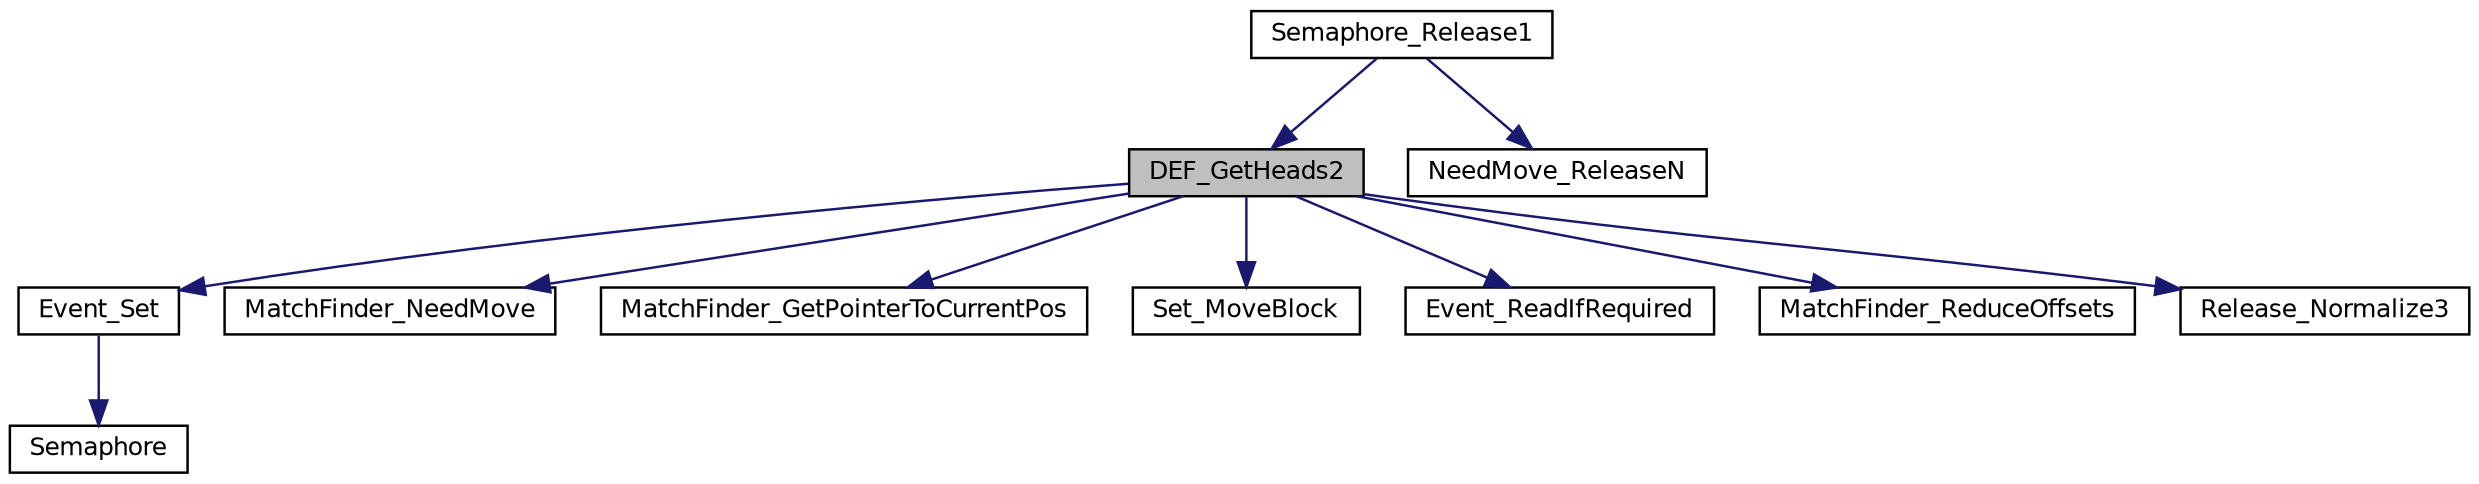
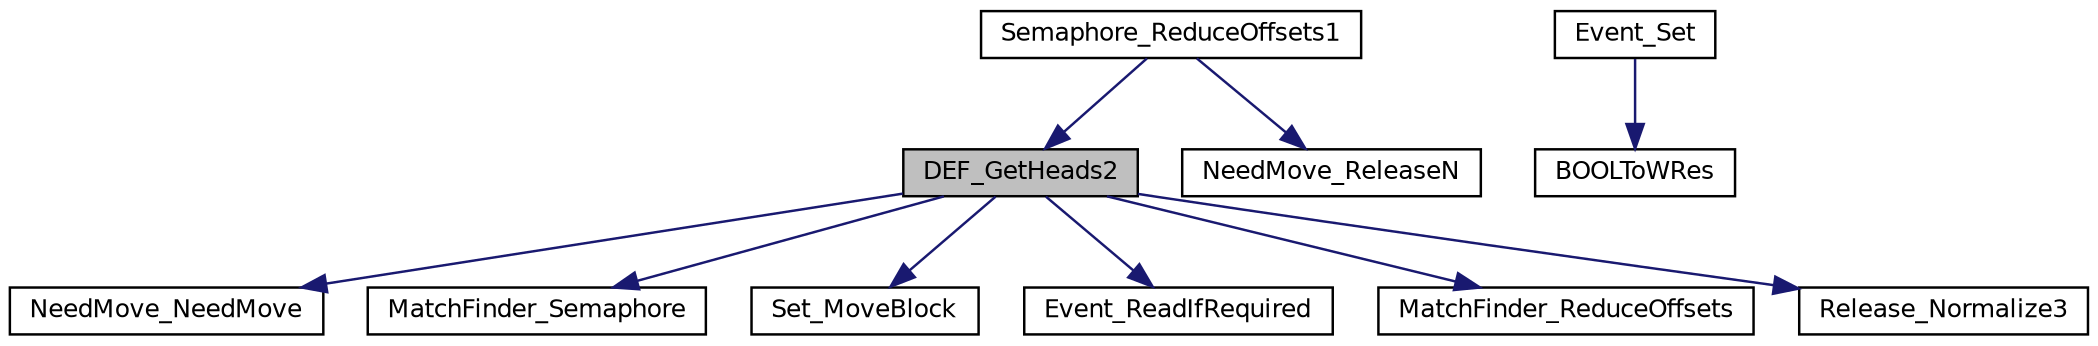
(1402, 35) -> (1171, 35)
(666, 226) -> none
(390, 311) -> (167, 311)
(844, 311) -> (537, 311)
(99, 449) -> (1635, 173)
